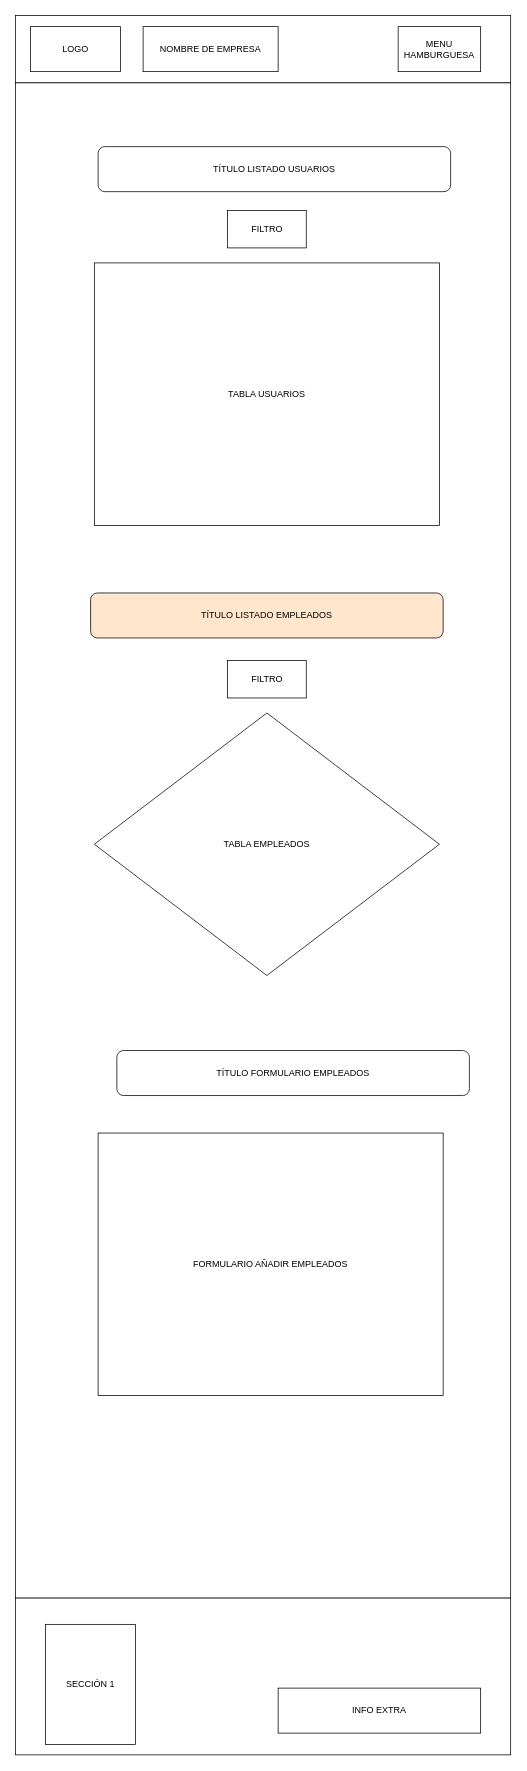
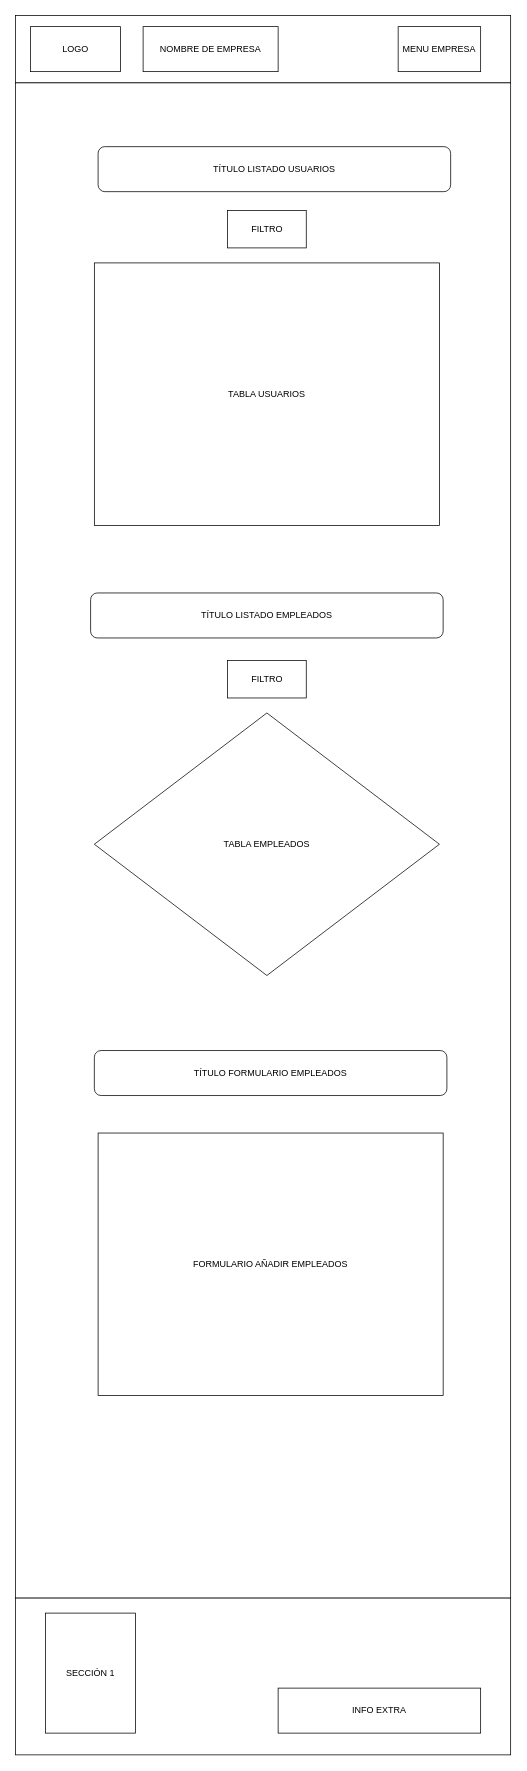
(439, 49) -> (439, 49)
(267, 615) -> (267, 615)
(293, 1073) -> (270, 1073)
(90, 1684) -> (90, 1673)
